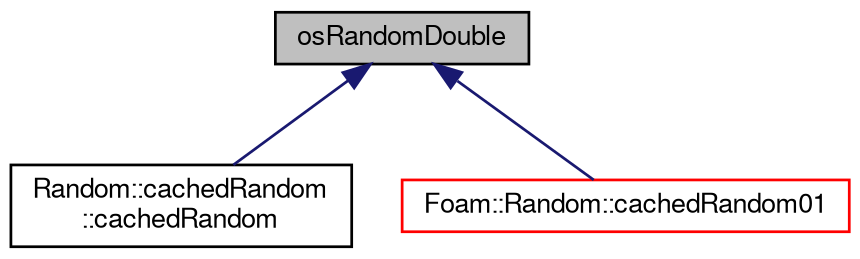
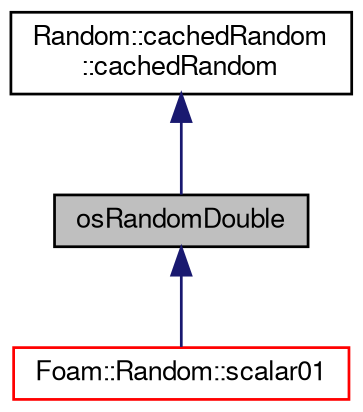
(291, 123) -> (181, 158)
(626, 206) -> (181, 374)
